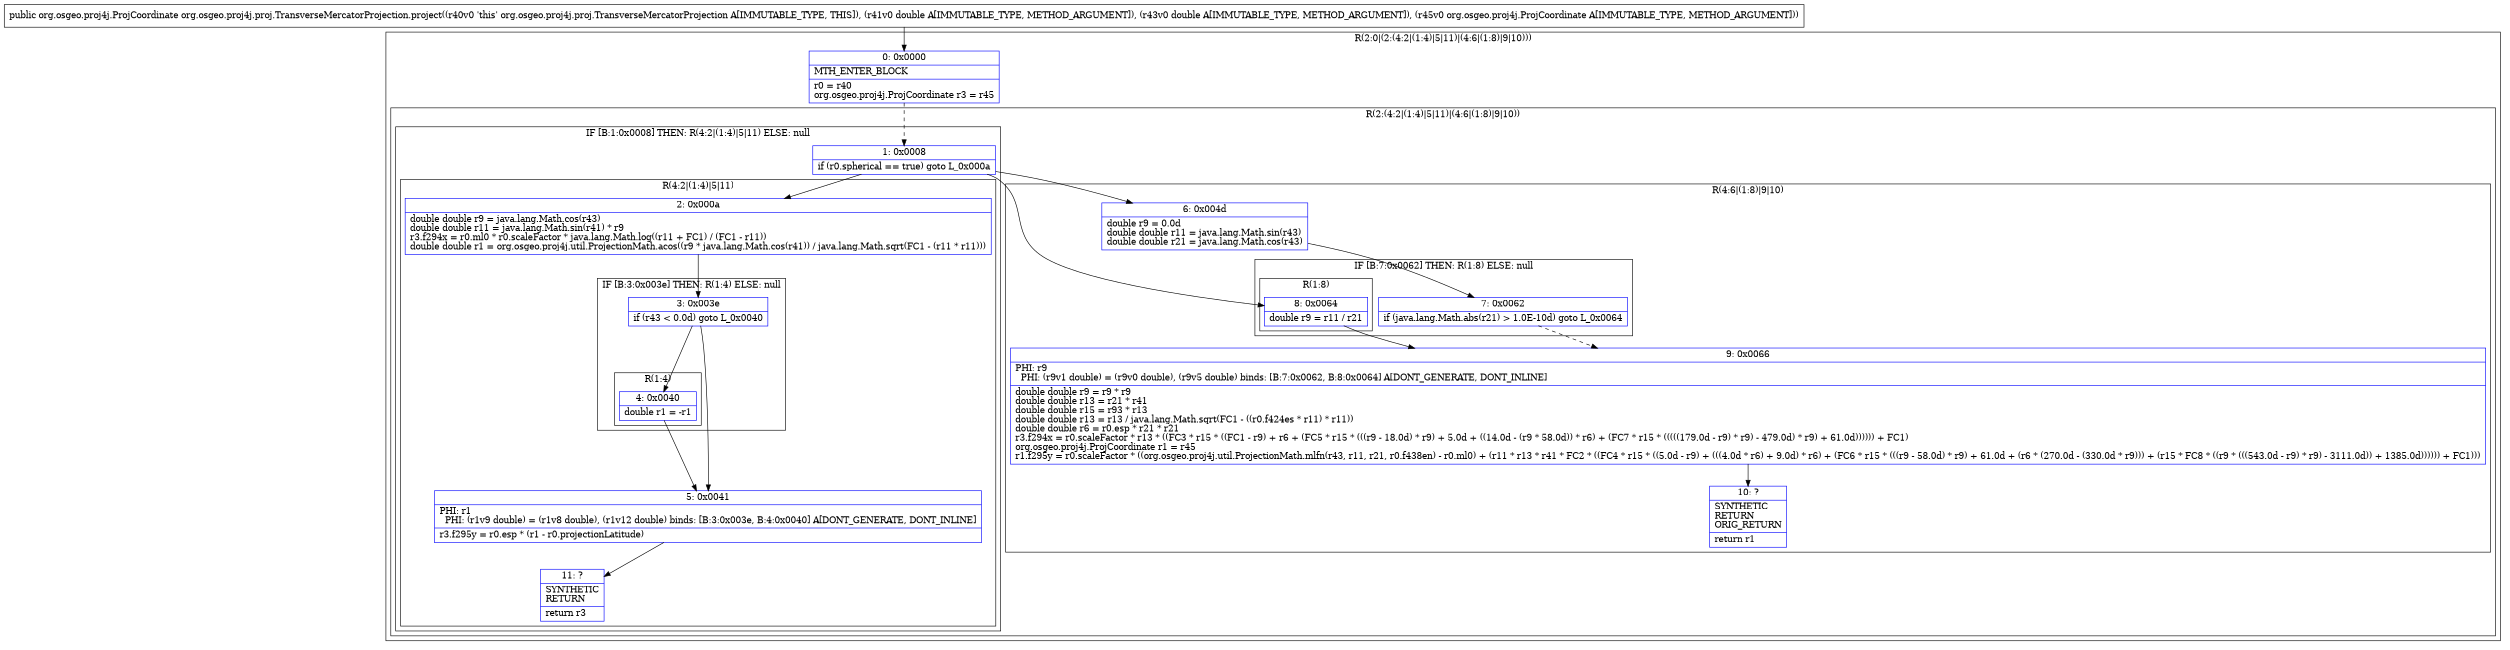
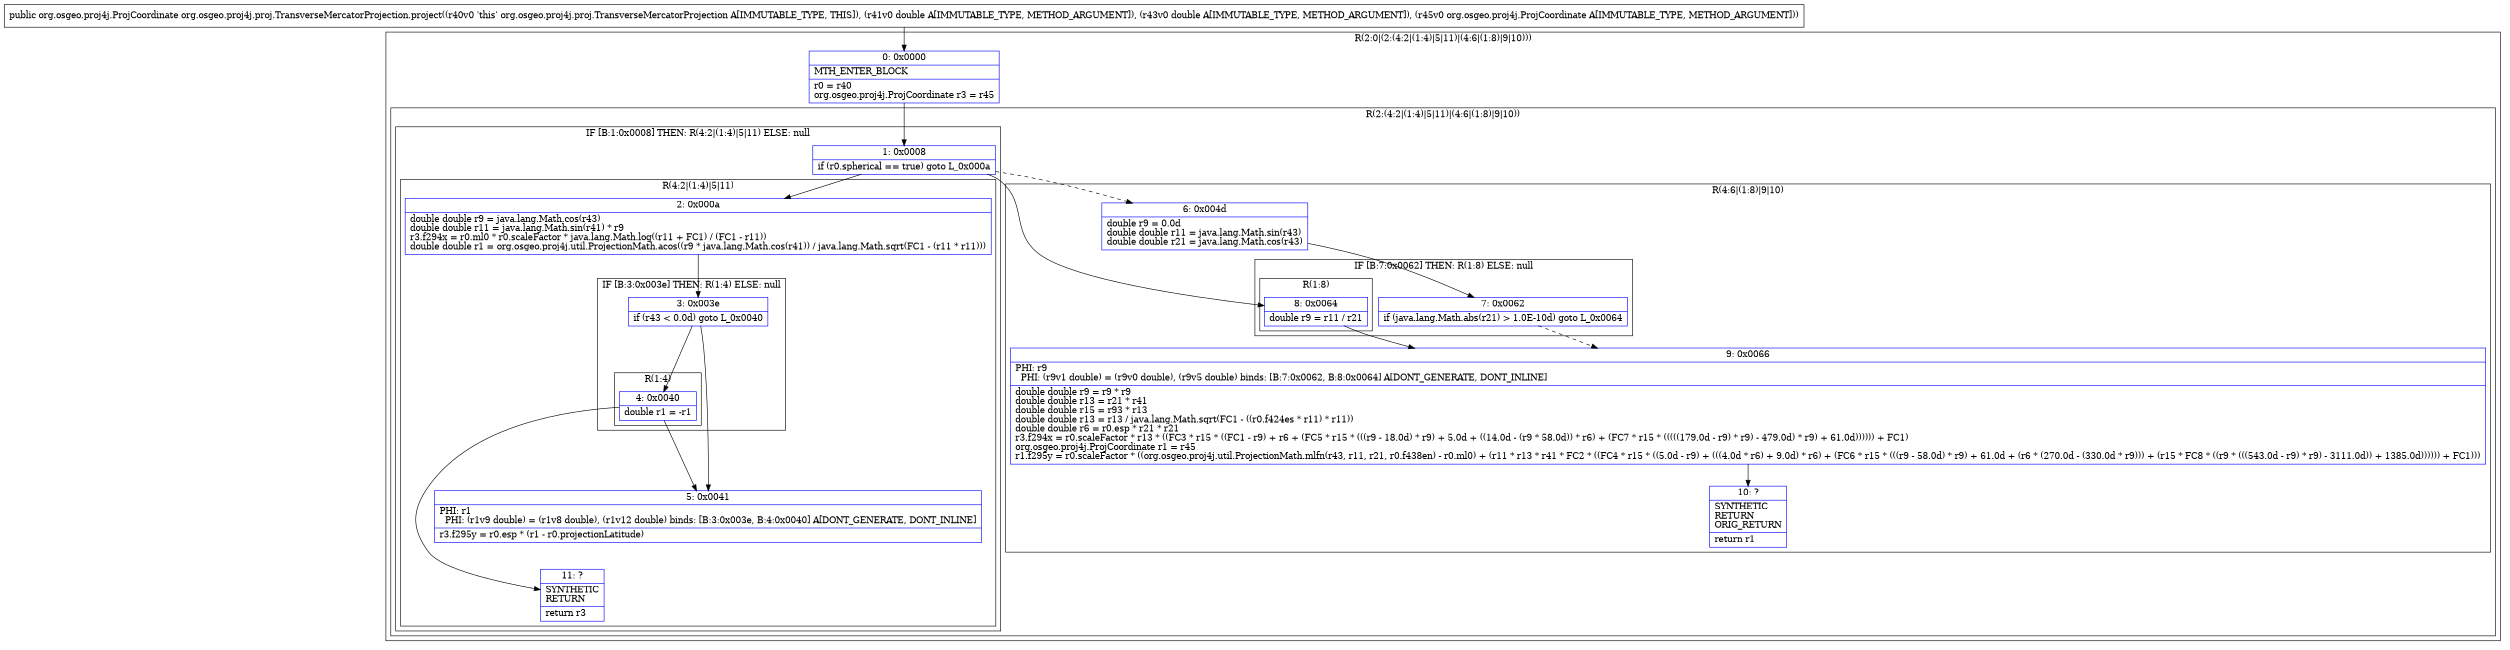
(904, 121) -> (904, 121)
(1078, 188) -> (1078, 188)
(637, 558) -> (438, 476)
